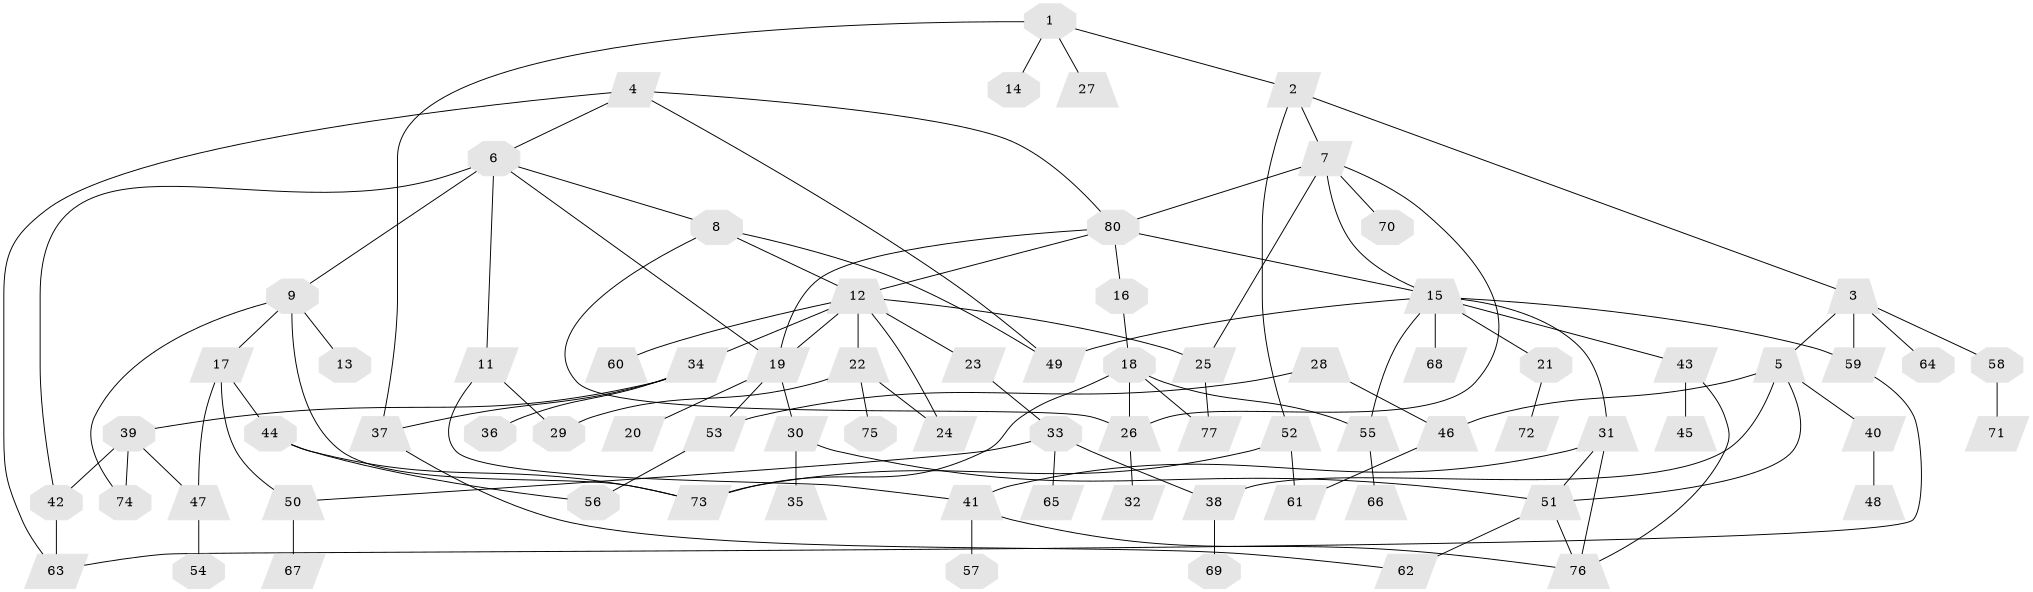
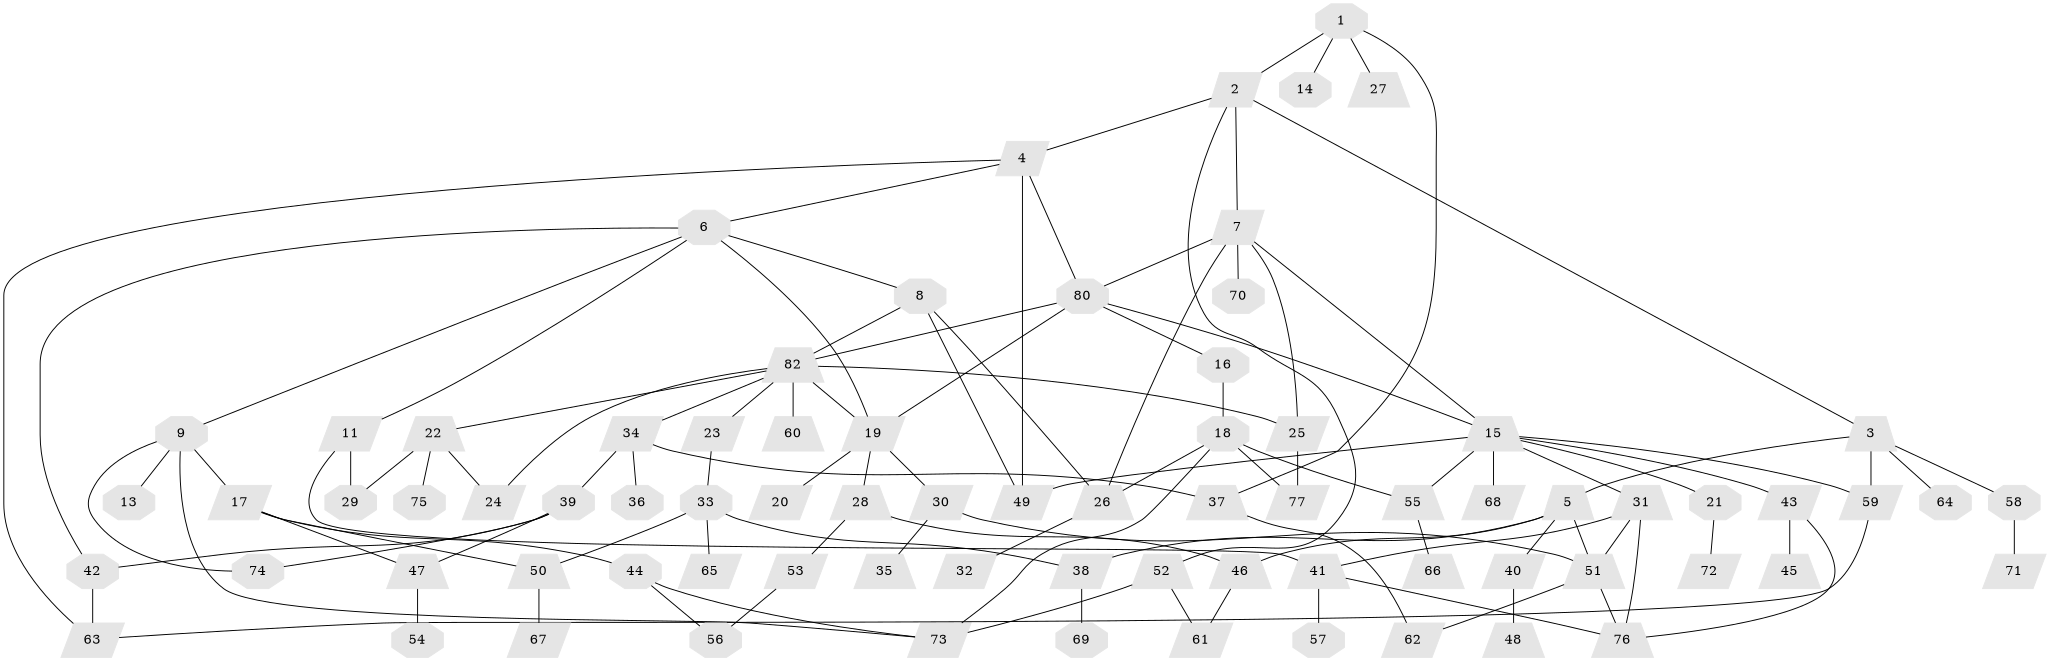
none -> (1129, 124)
(858, 296) -> (793, 365)
(744, 402) -> (867, 468)
